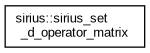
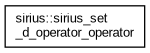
(75, 26) -> (75, 26)
